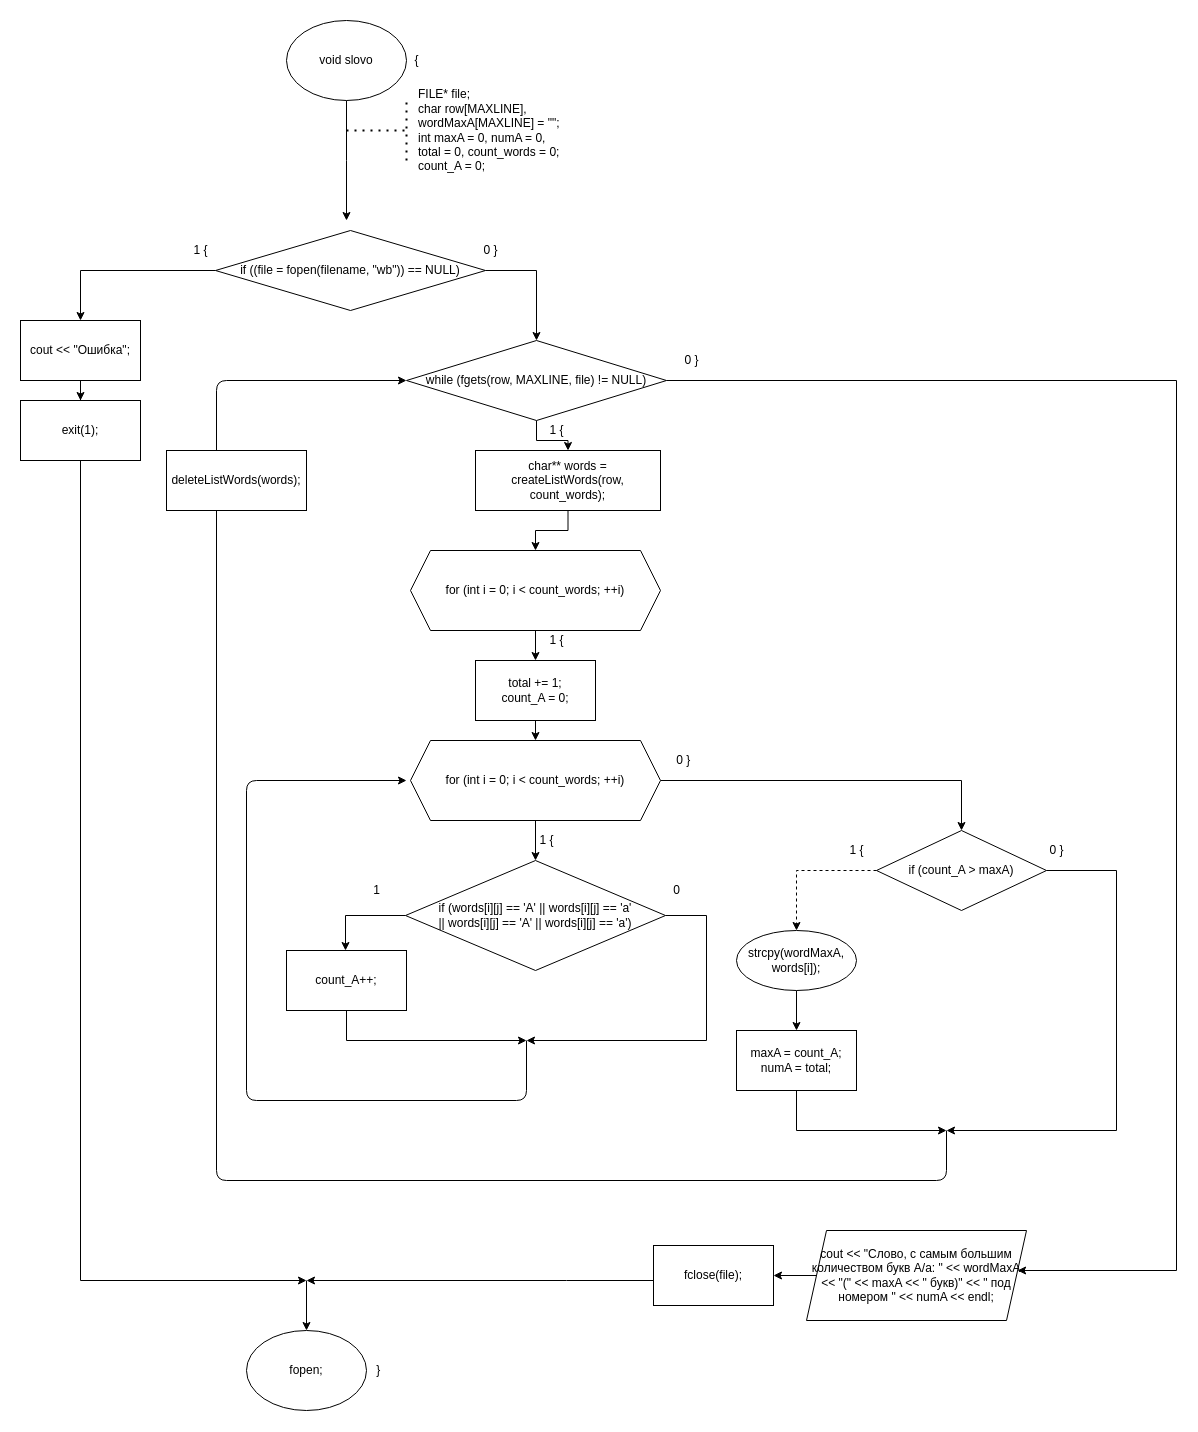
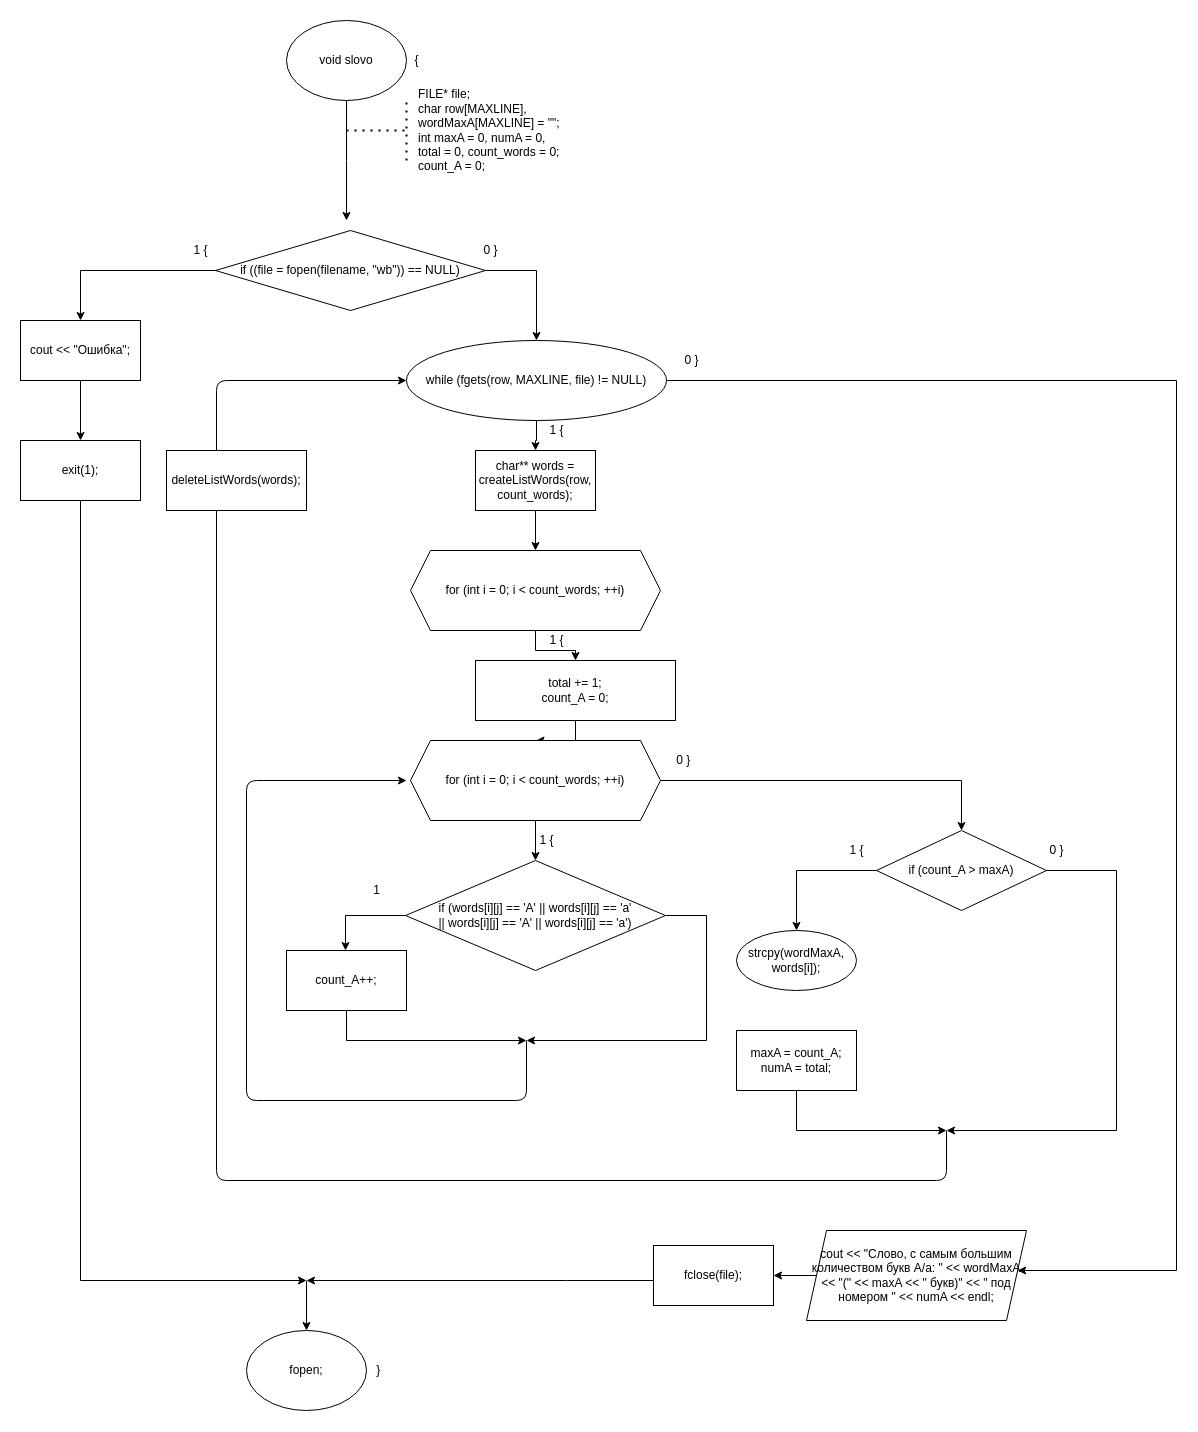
(537, 381) -> (537, 381)
(81, 431) -> (81, 471)
(568, 481) -> (536, 481)
(536, 691) -> (576, 691)
(810, 871) -> (810, 871)
(677, 891) -> none
(797, 1007) -> none
